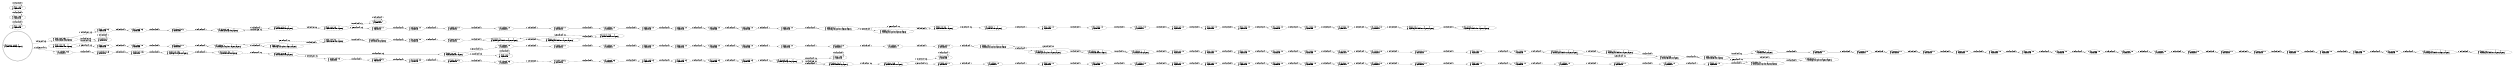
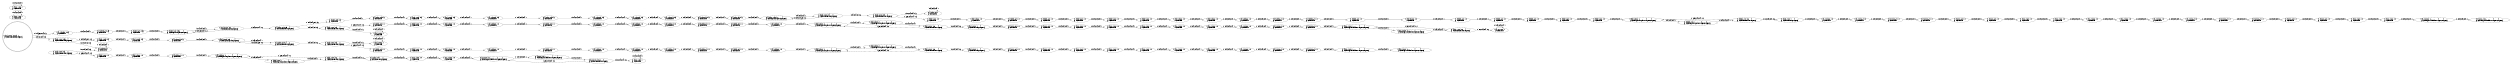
none -> (207, 32)
(1691, 58) -> (1483, 30)
(816, 59) -> (621, 61)
